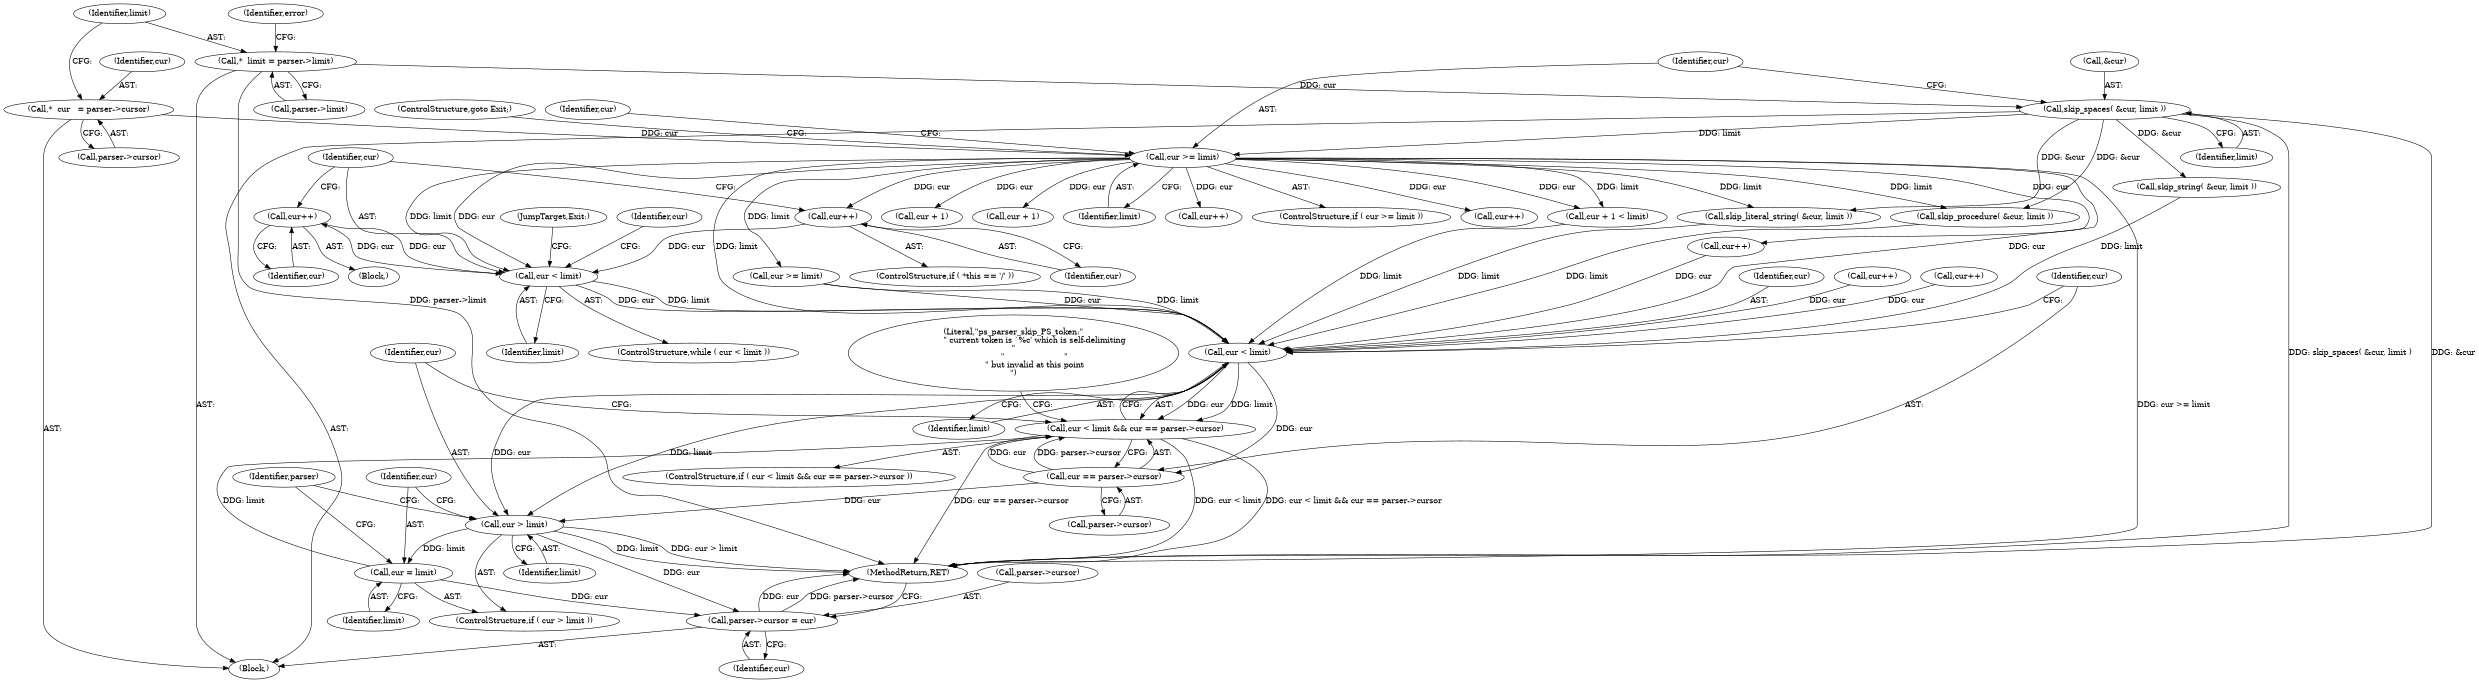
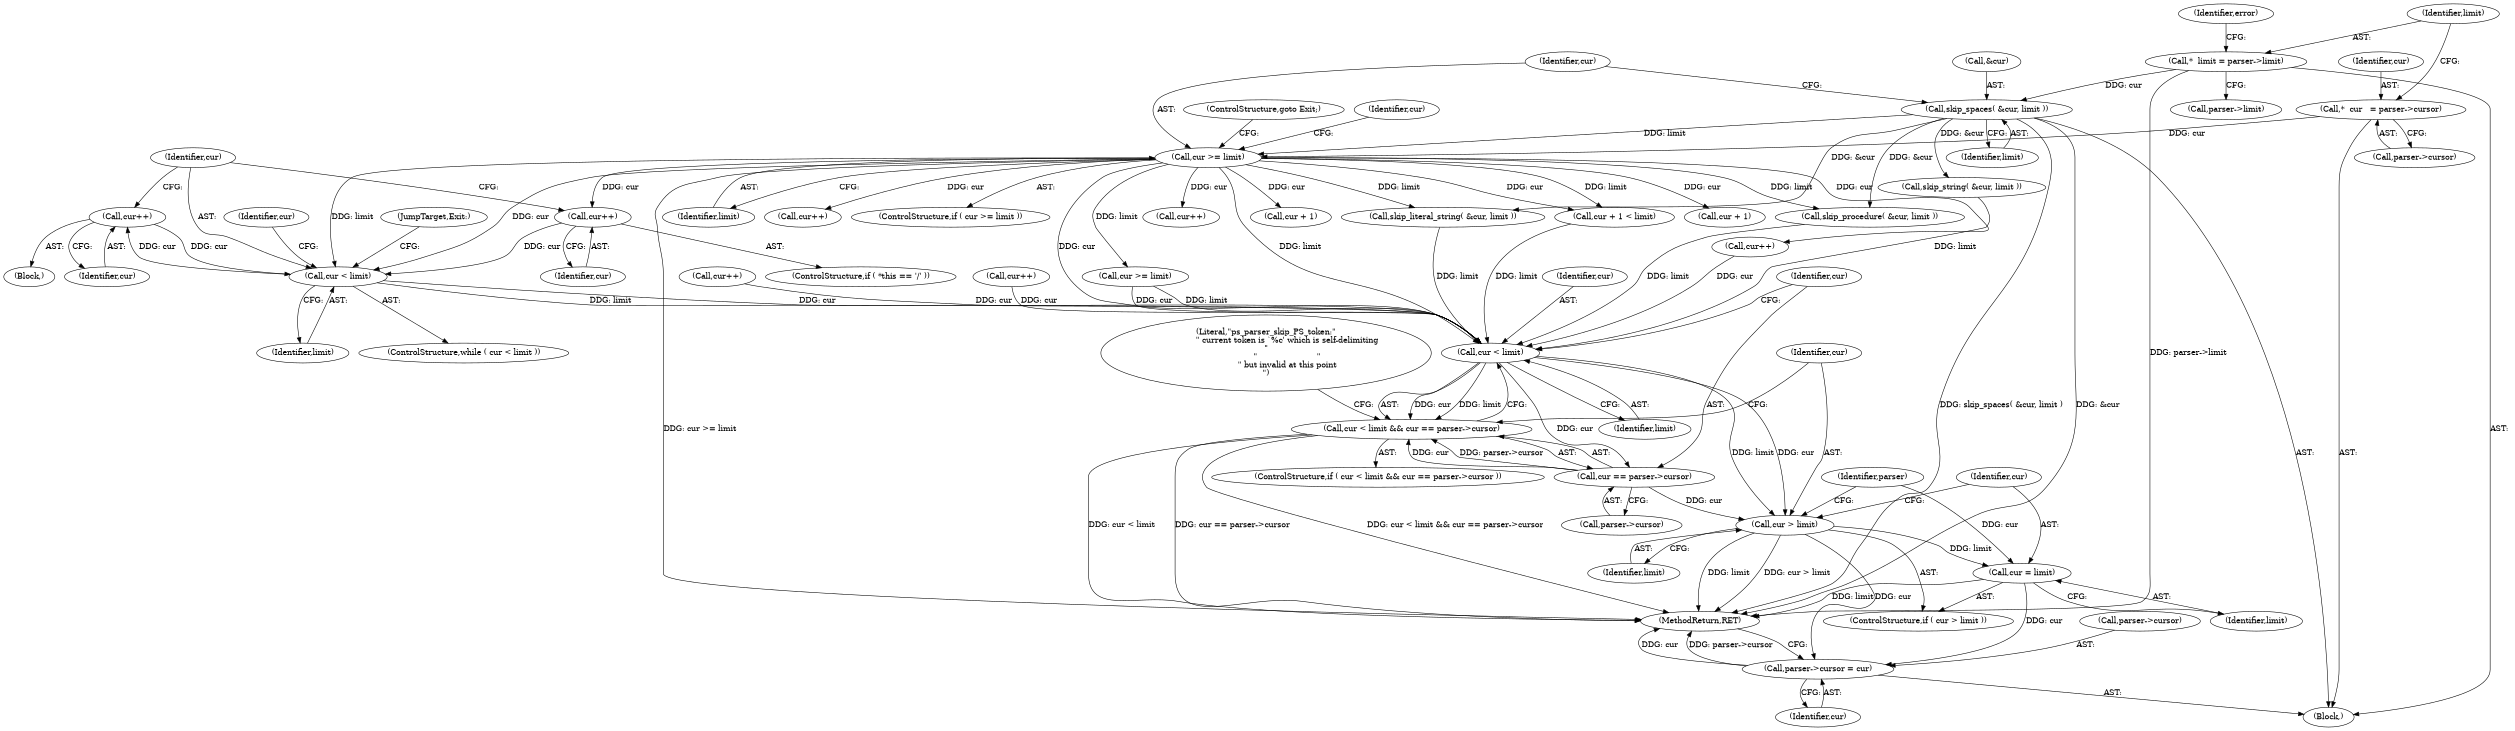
(275, 91) -> none
(1139, 453) -> (1569, 453)
(536, 458) -> (1874, 584)
(367, 525) -> (2000, 525)
